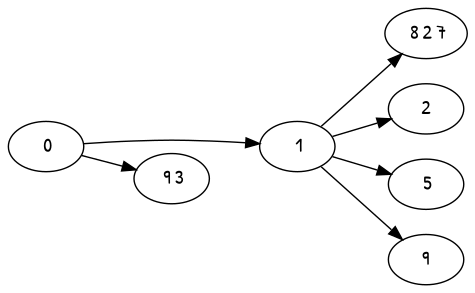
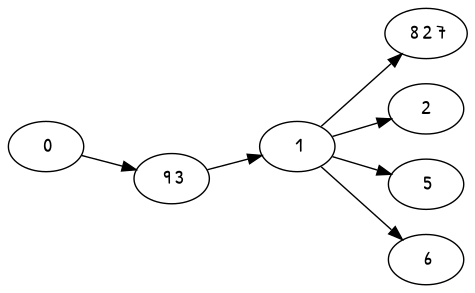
(165, 140) -> (228, 164)
(426, 260) -> (426, 260)
